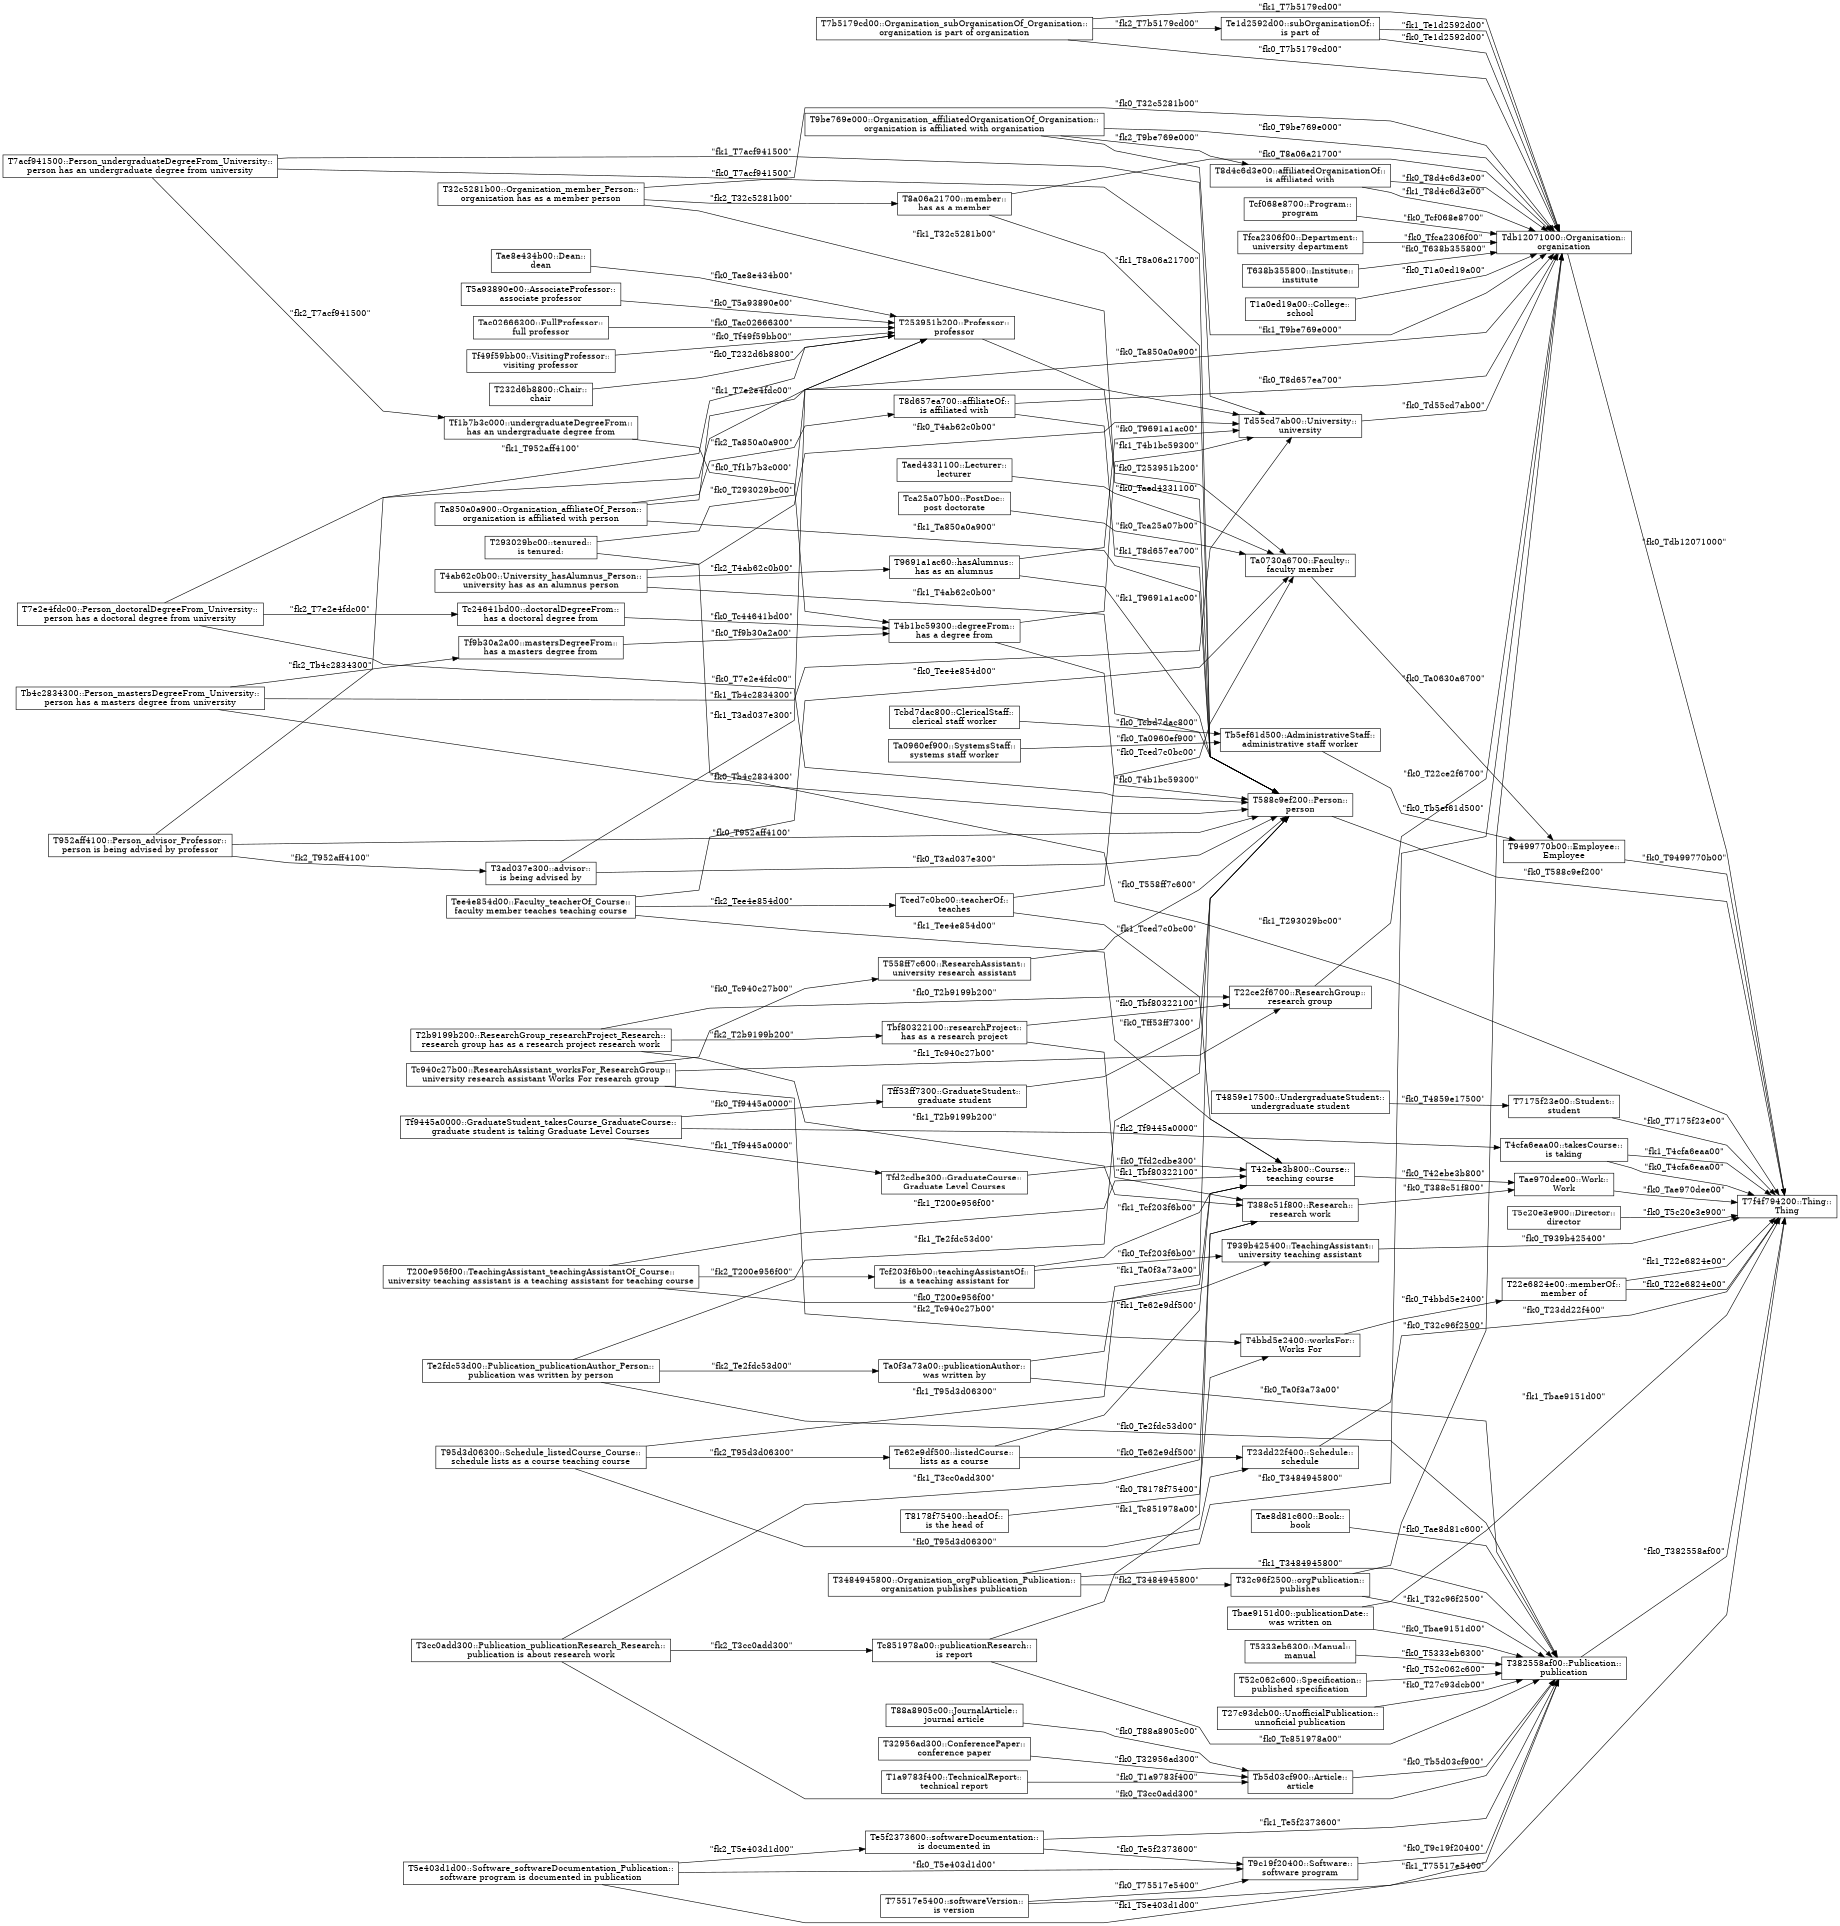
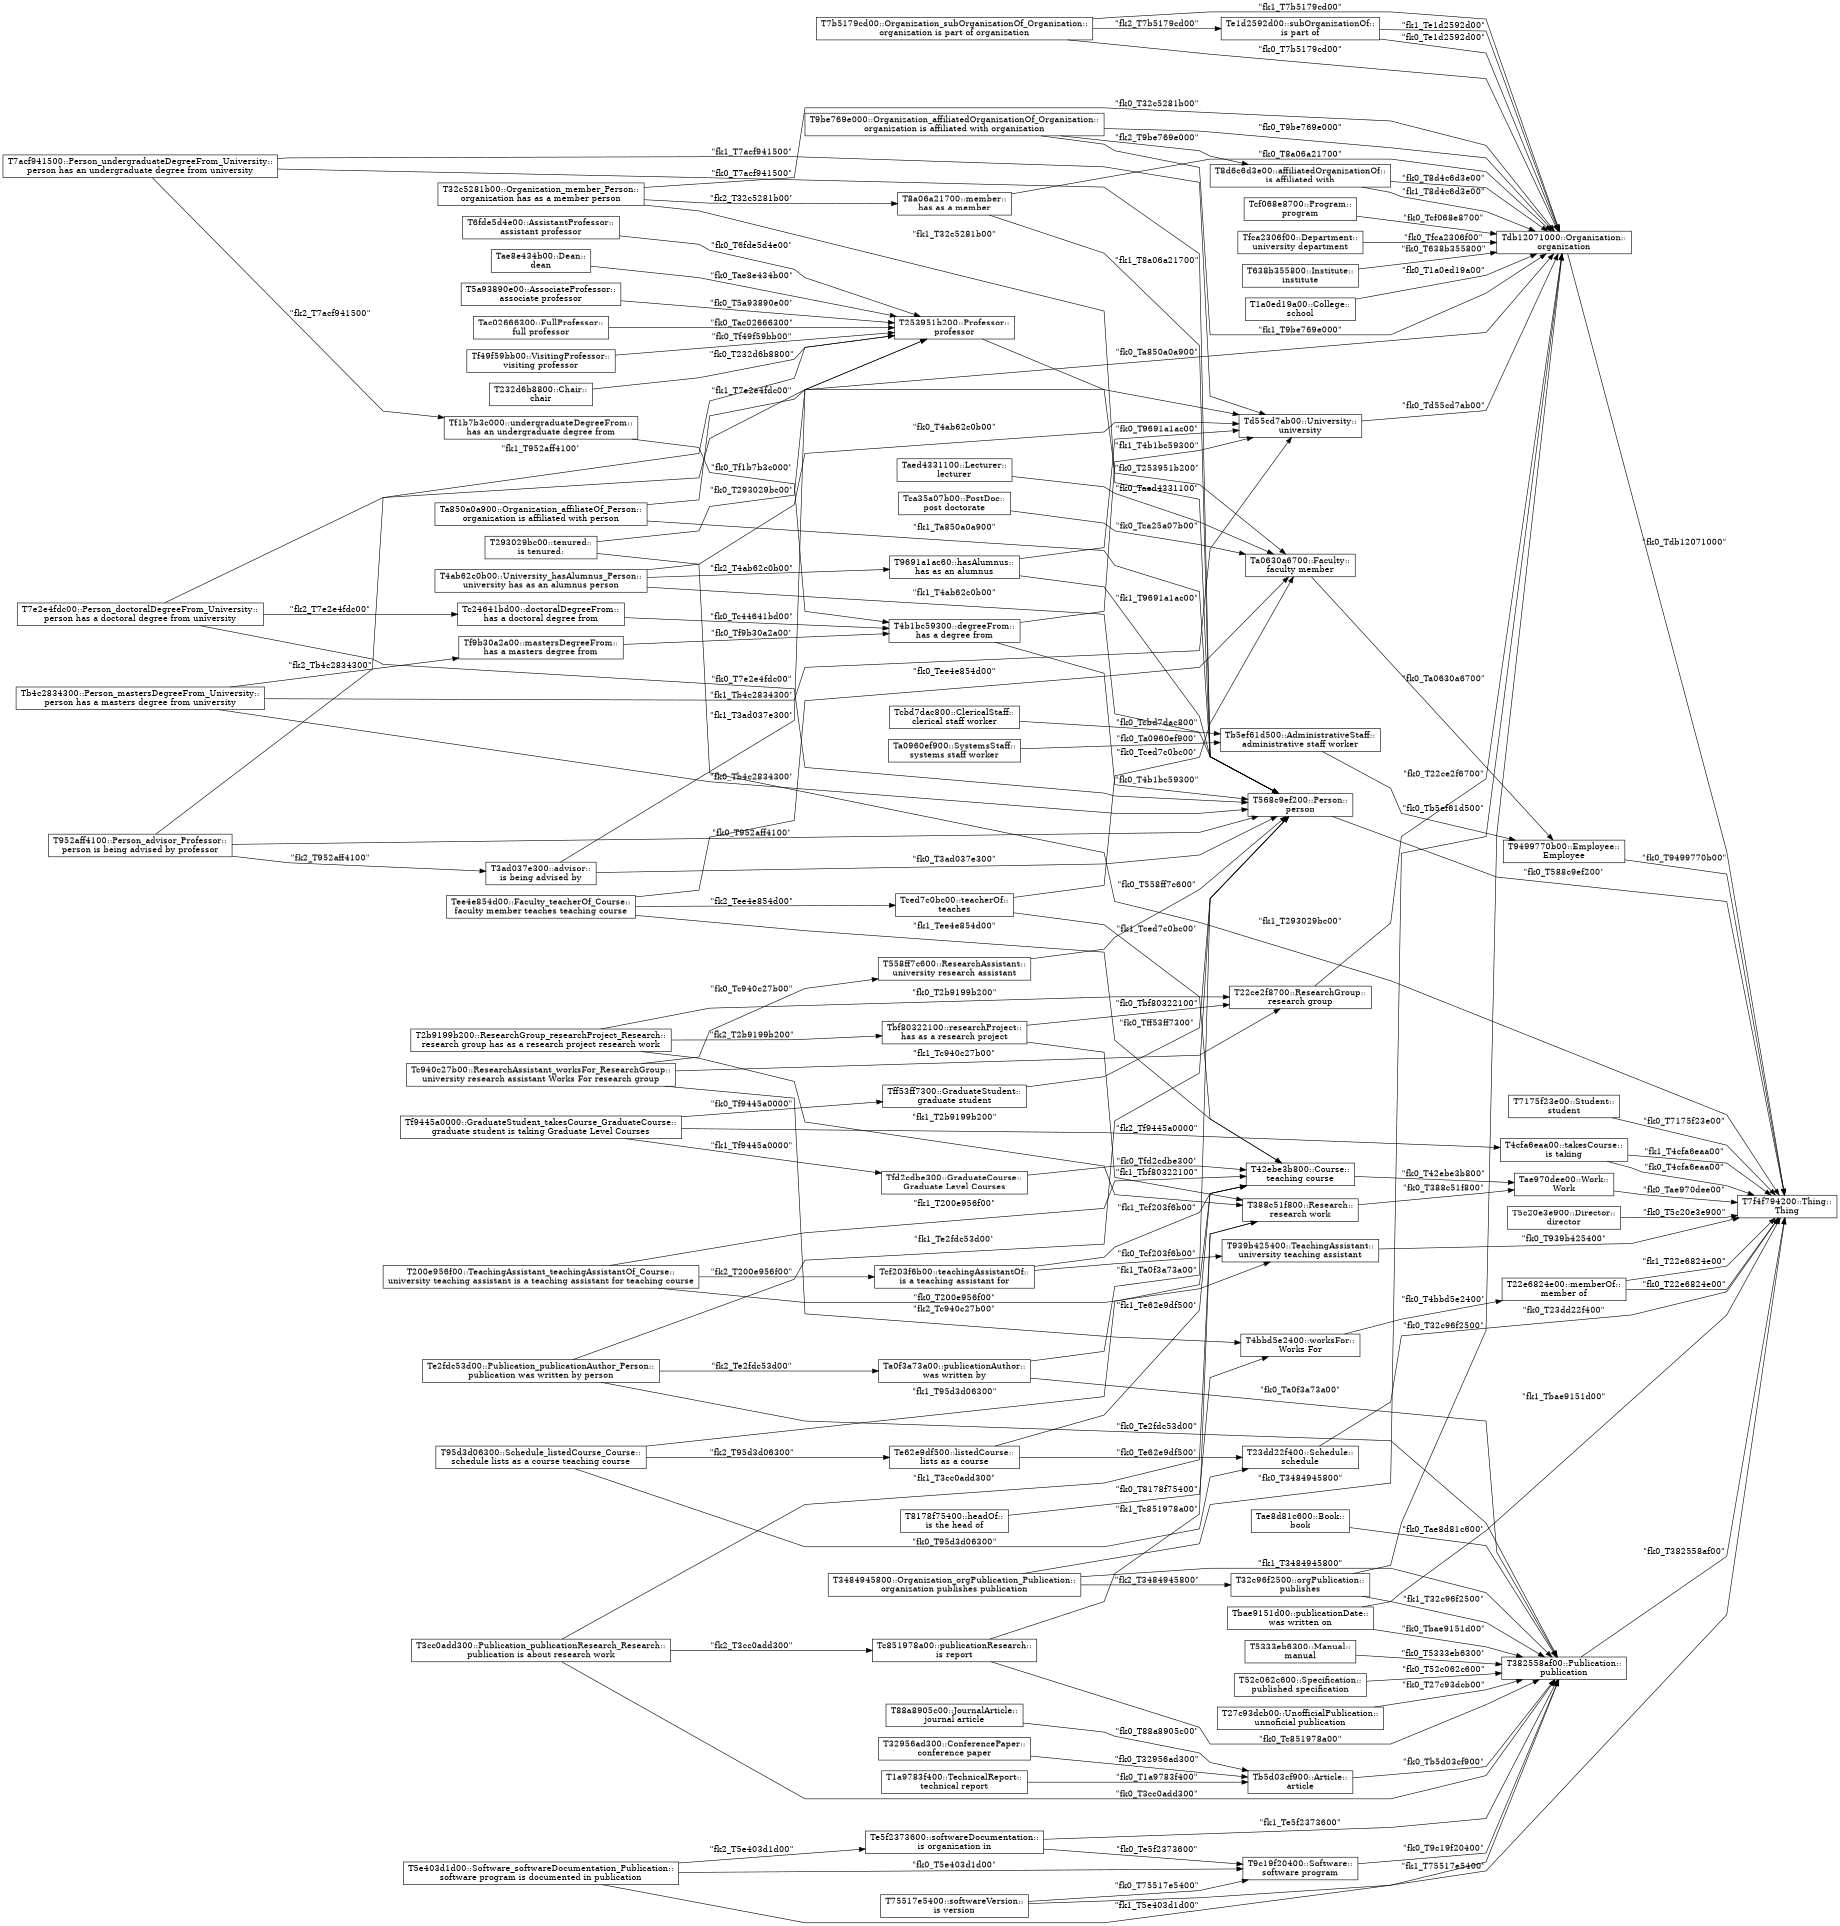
(1300, 176) -> (1300, 176)
none -> (541, 228)
(955, 406) -> none
(955, 503) -> (955, 503)
(1300, 565) -> (1300, 565)
(1300, 805) -> (1300, 805)
(1300, 997) -> (1300, 997)
(1300, 1102) -> none
(955, 1842) -> (955, 1842)
